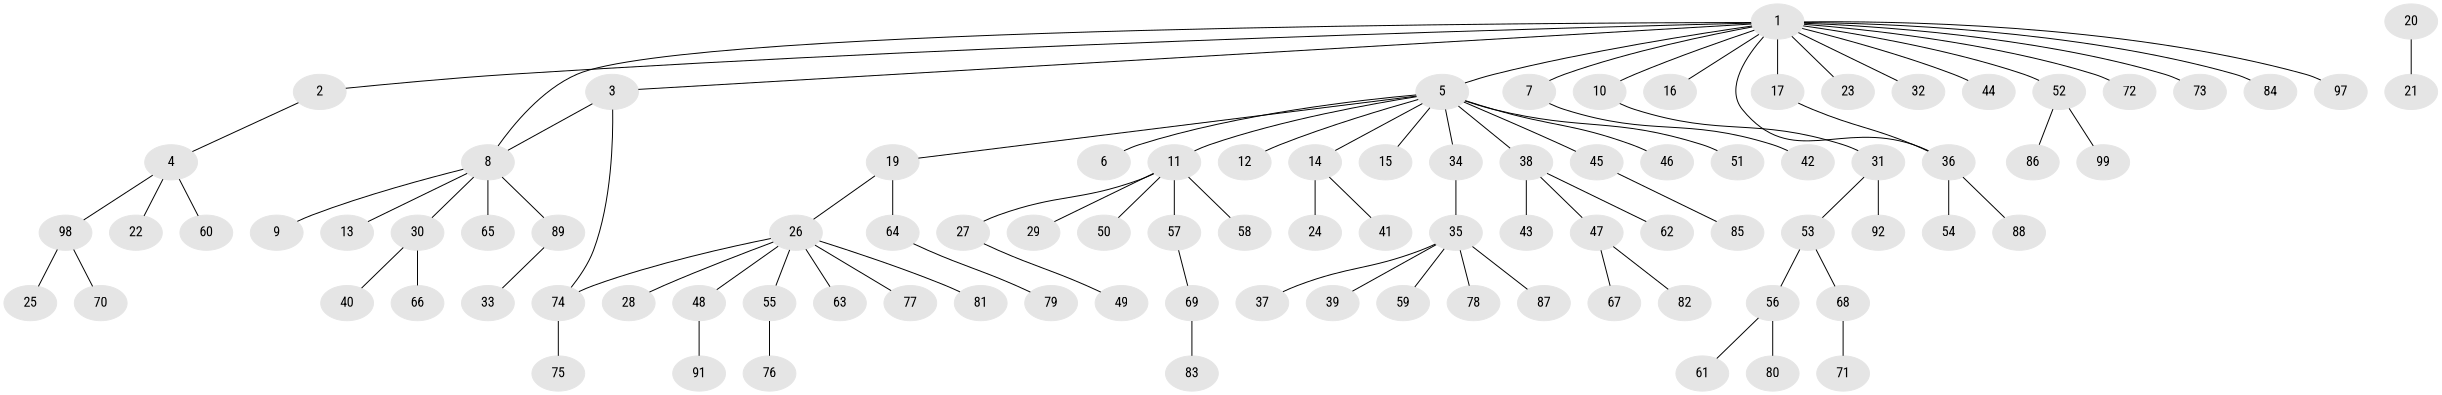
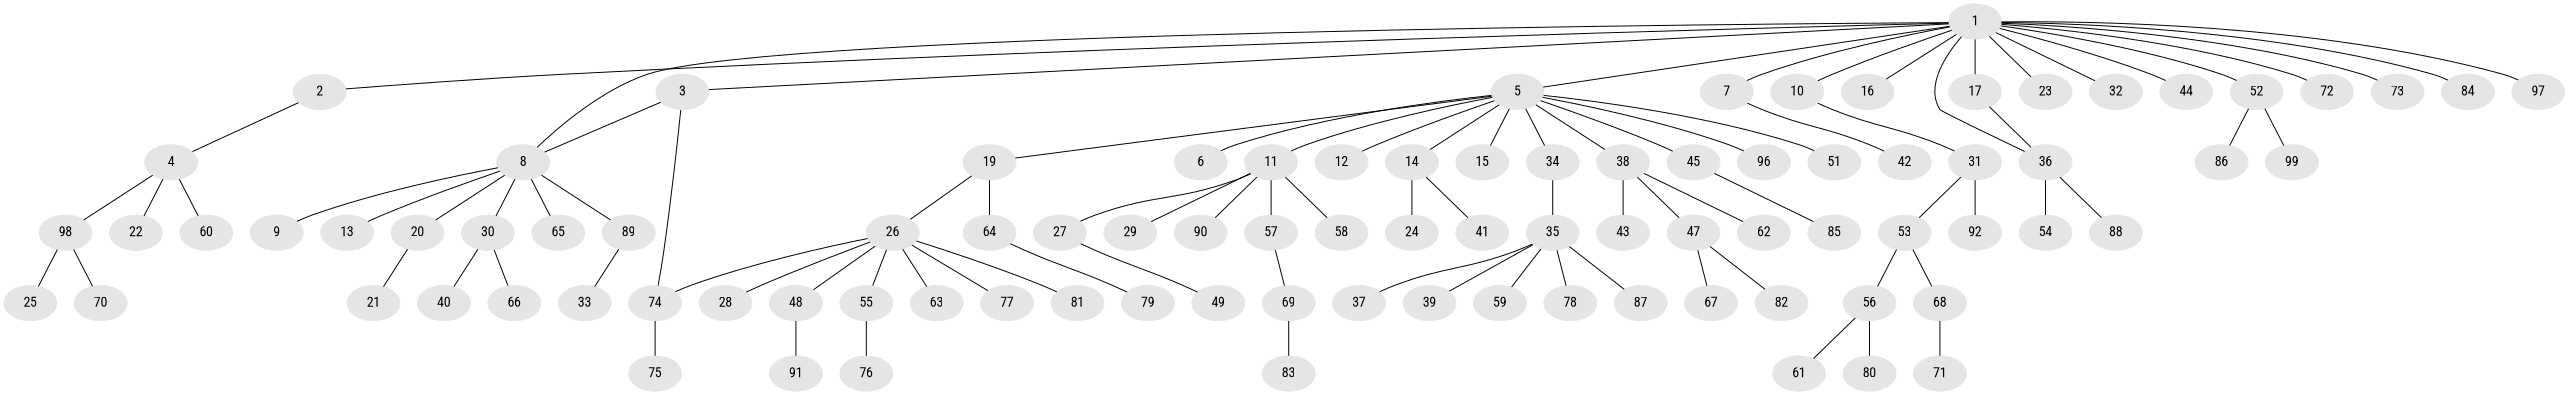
(1667, 162) -> (1764, 162)
none -> (470, 198)
(1104, 233) -> (1201, 233)
